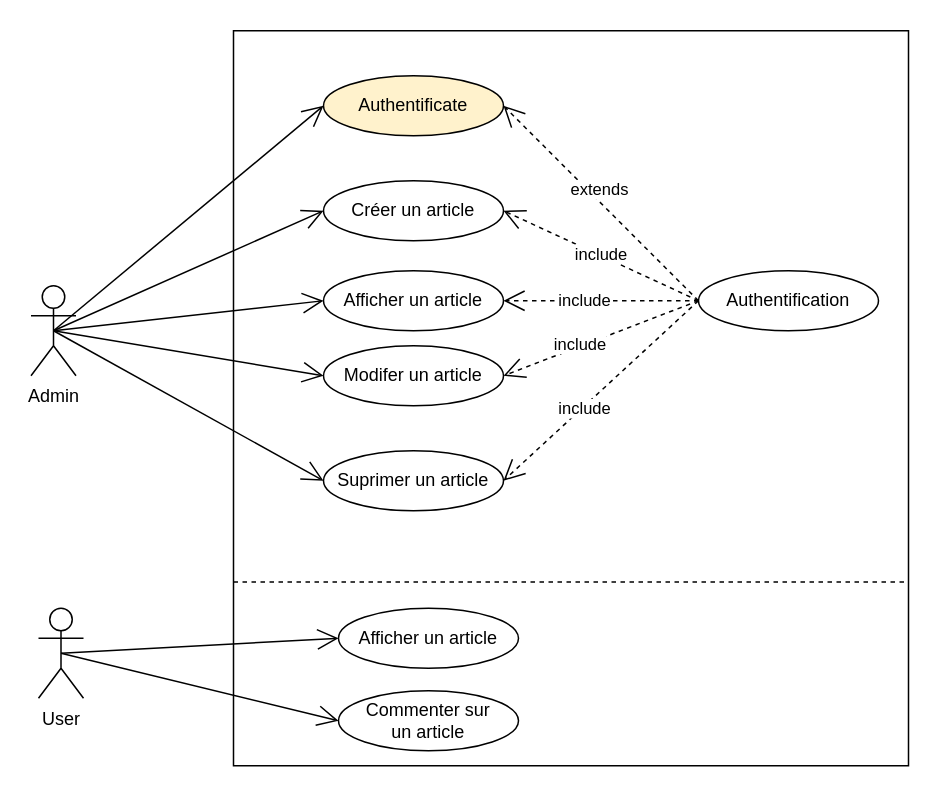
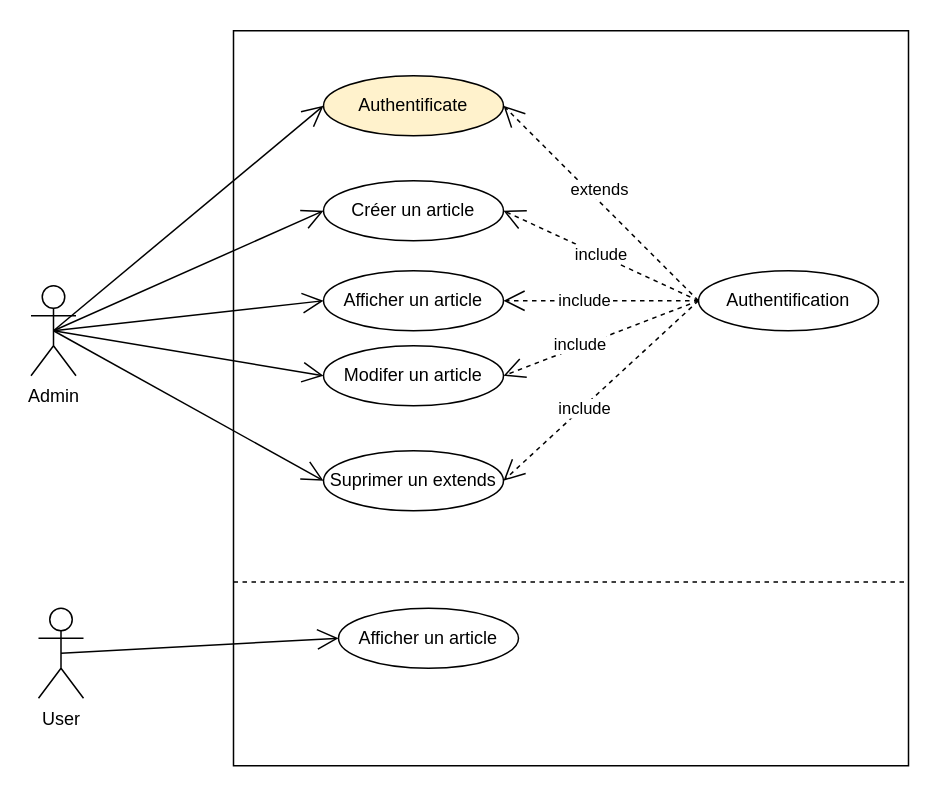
(413, 481) -> (413, 481)
(201, 687) -> none
(428, 721) -> none
